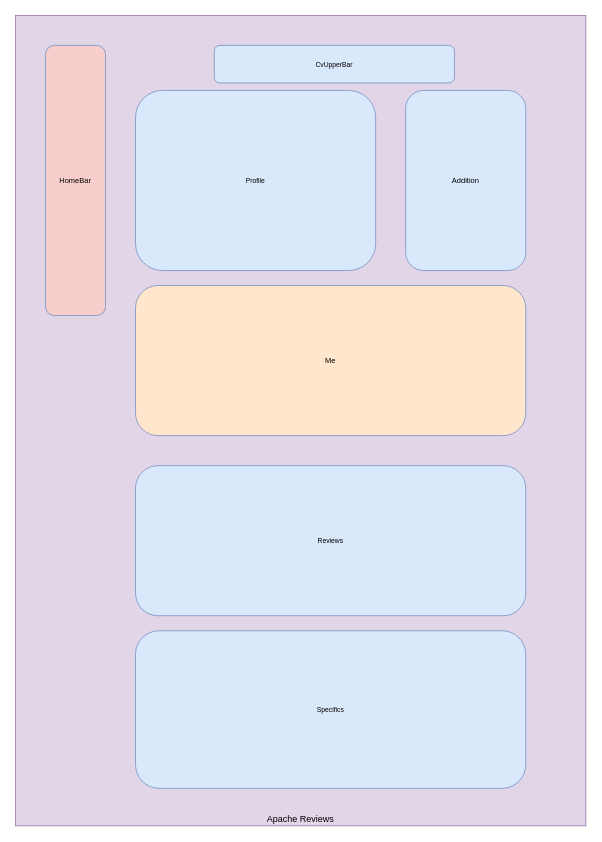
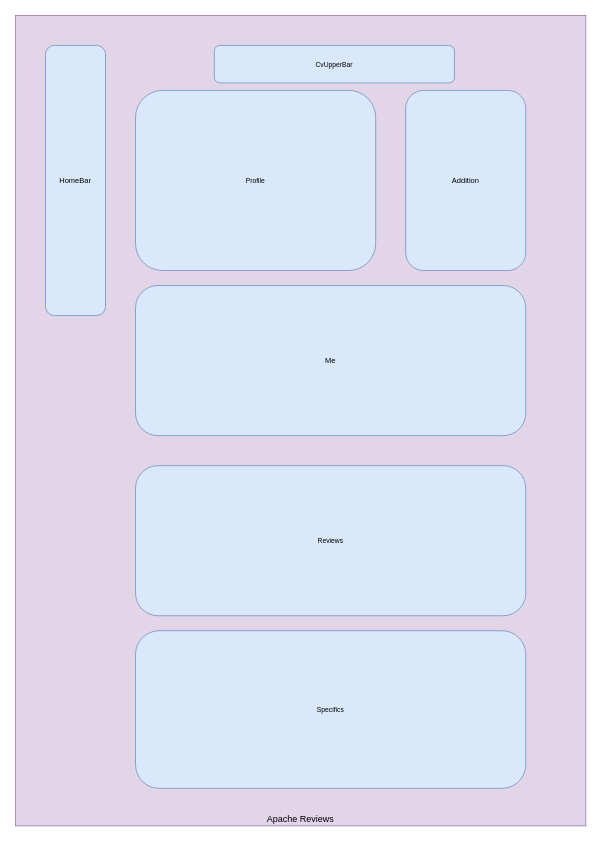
(75, 180) -> (75, 180)
(330, 360) -> (330, 360)
